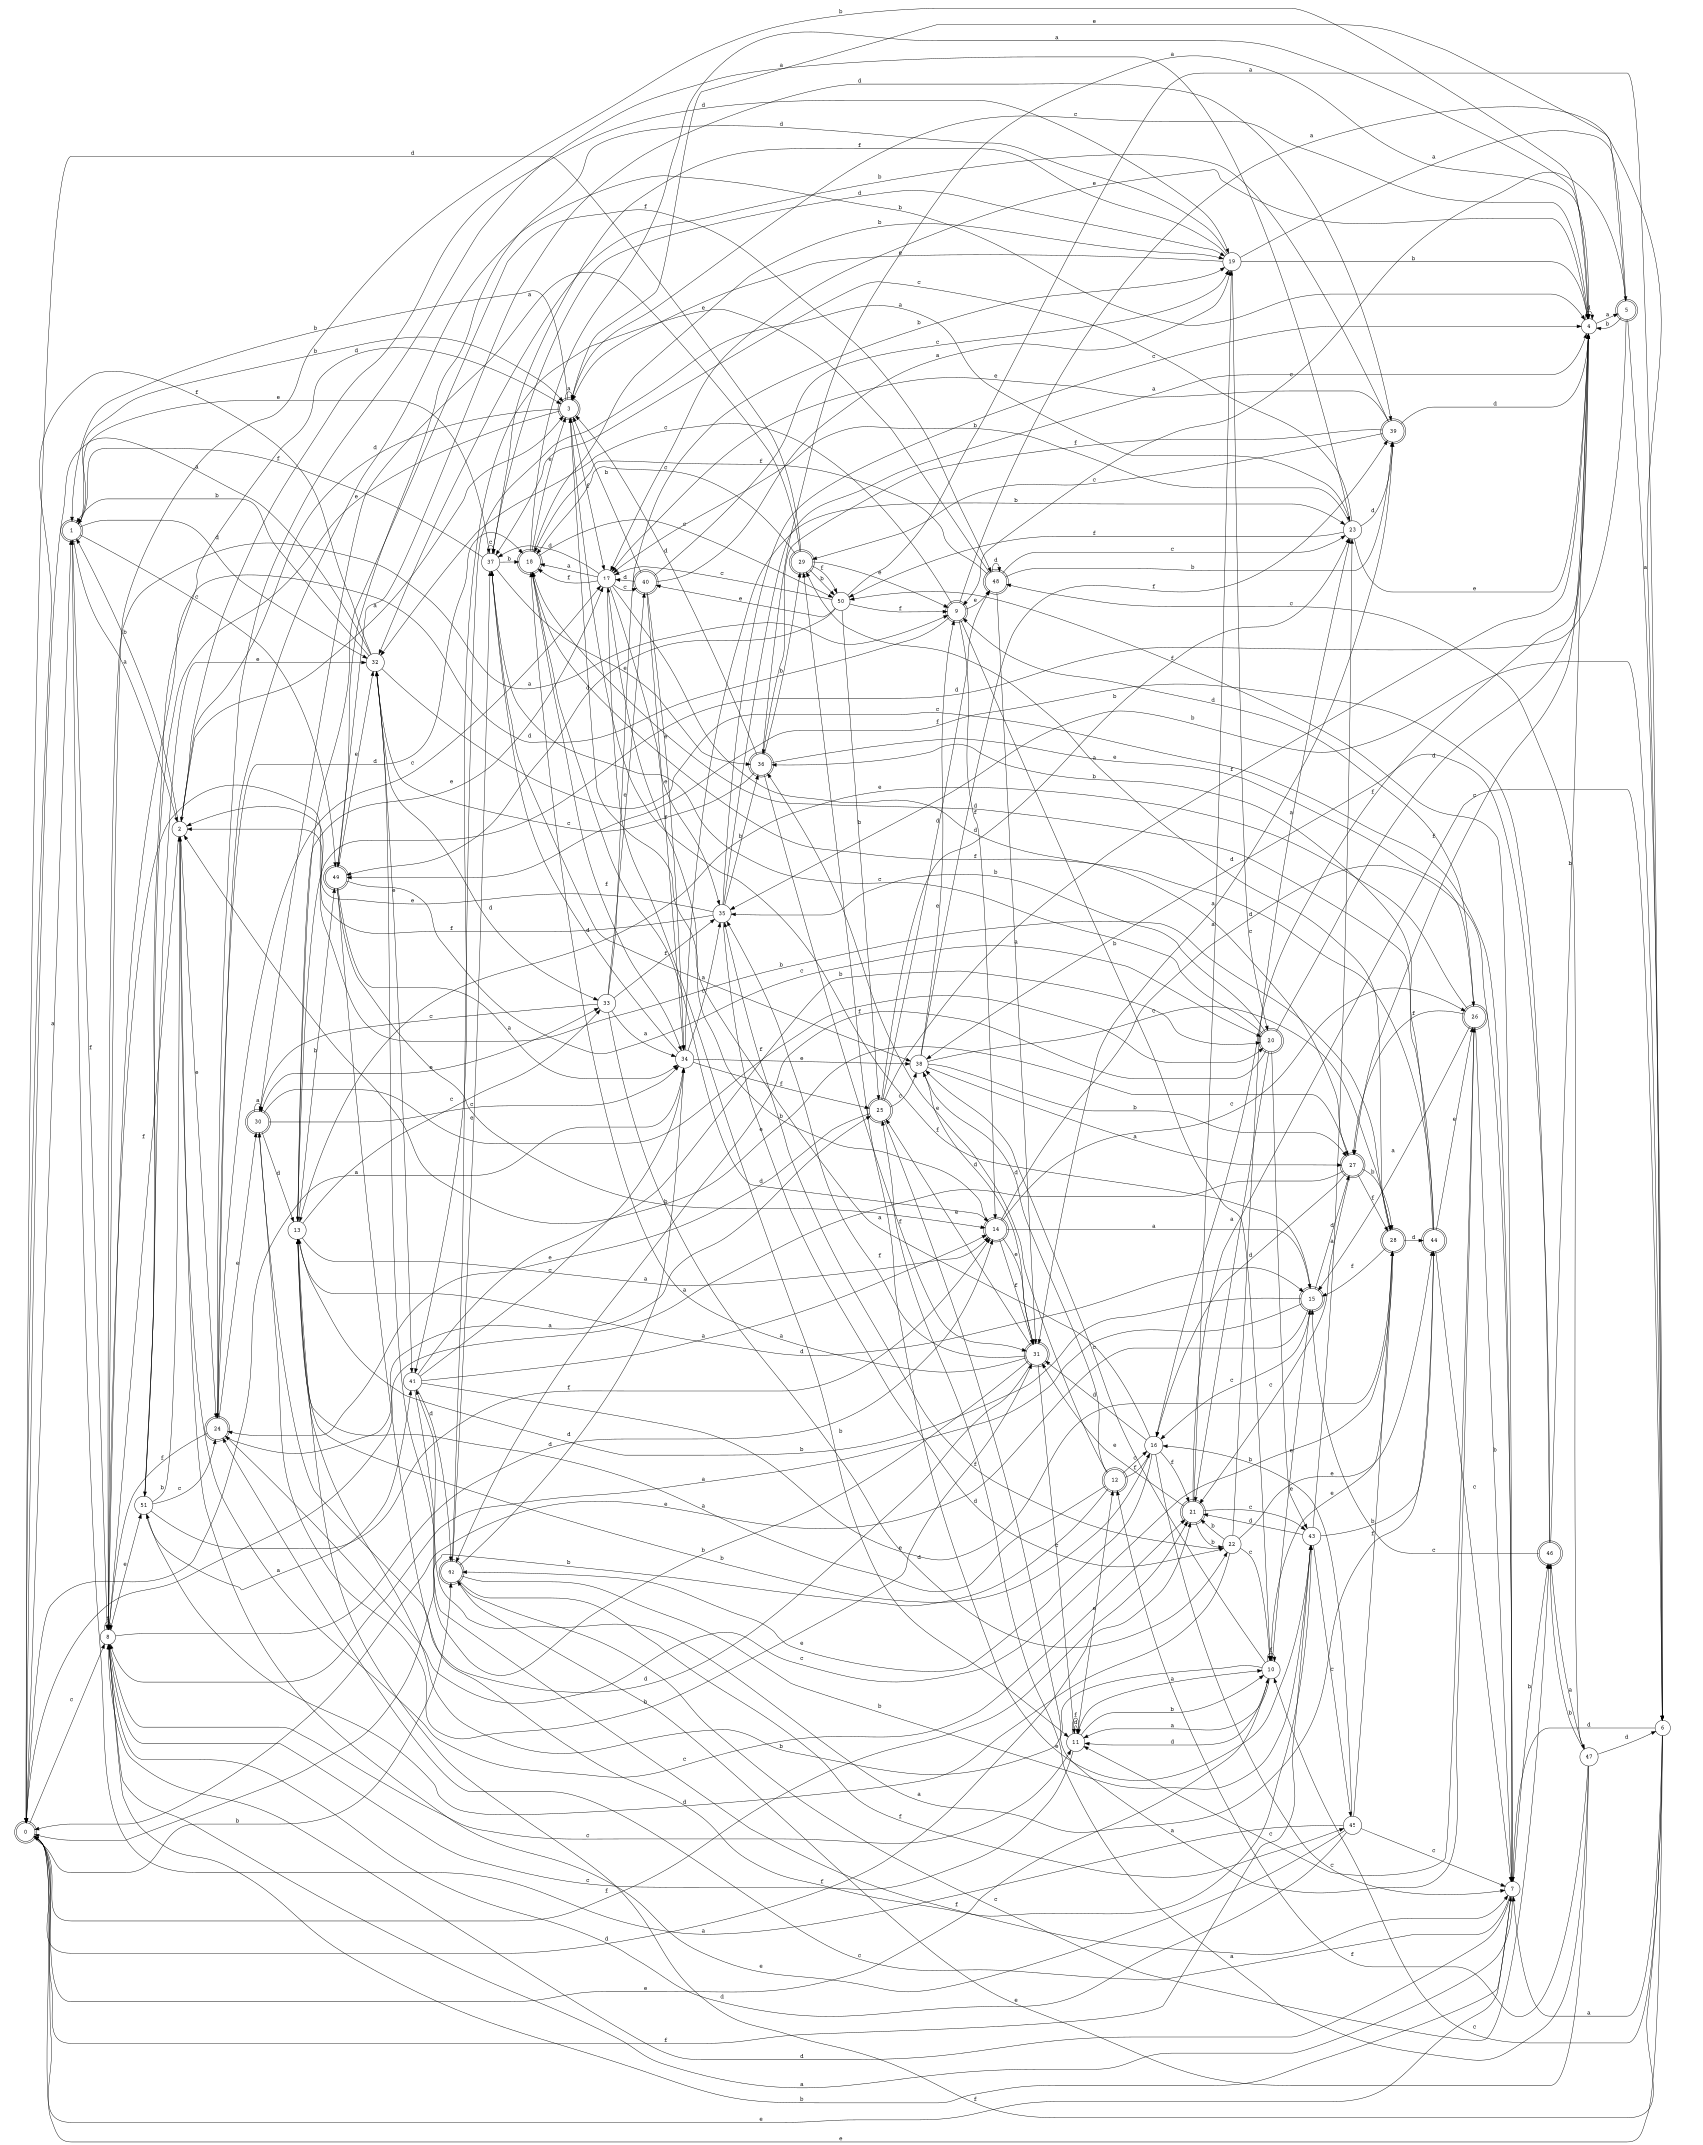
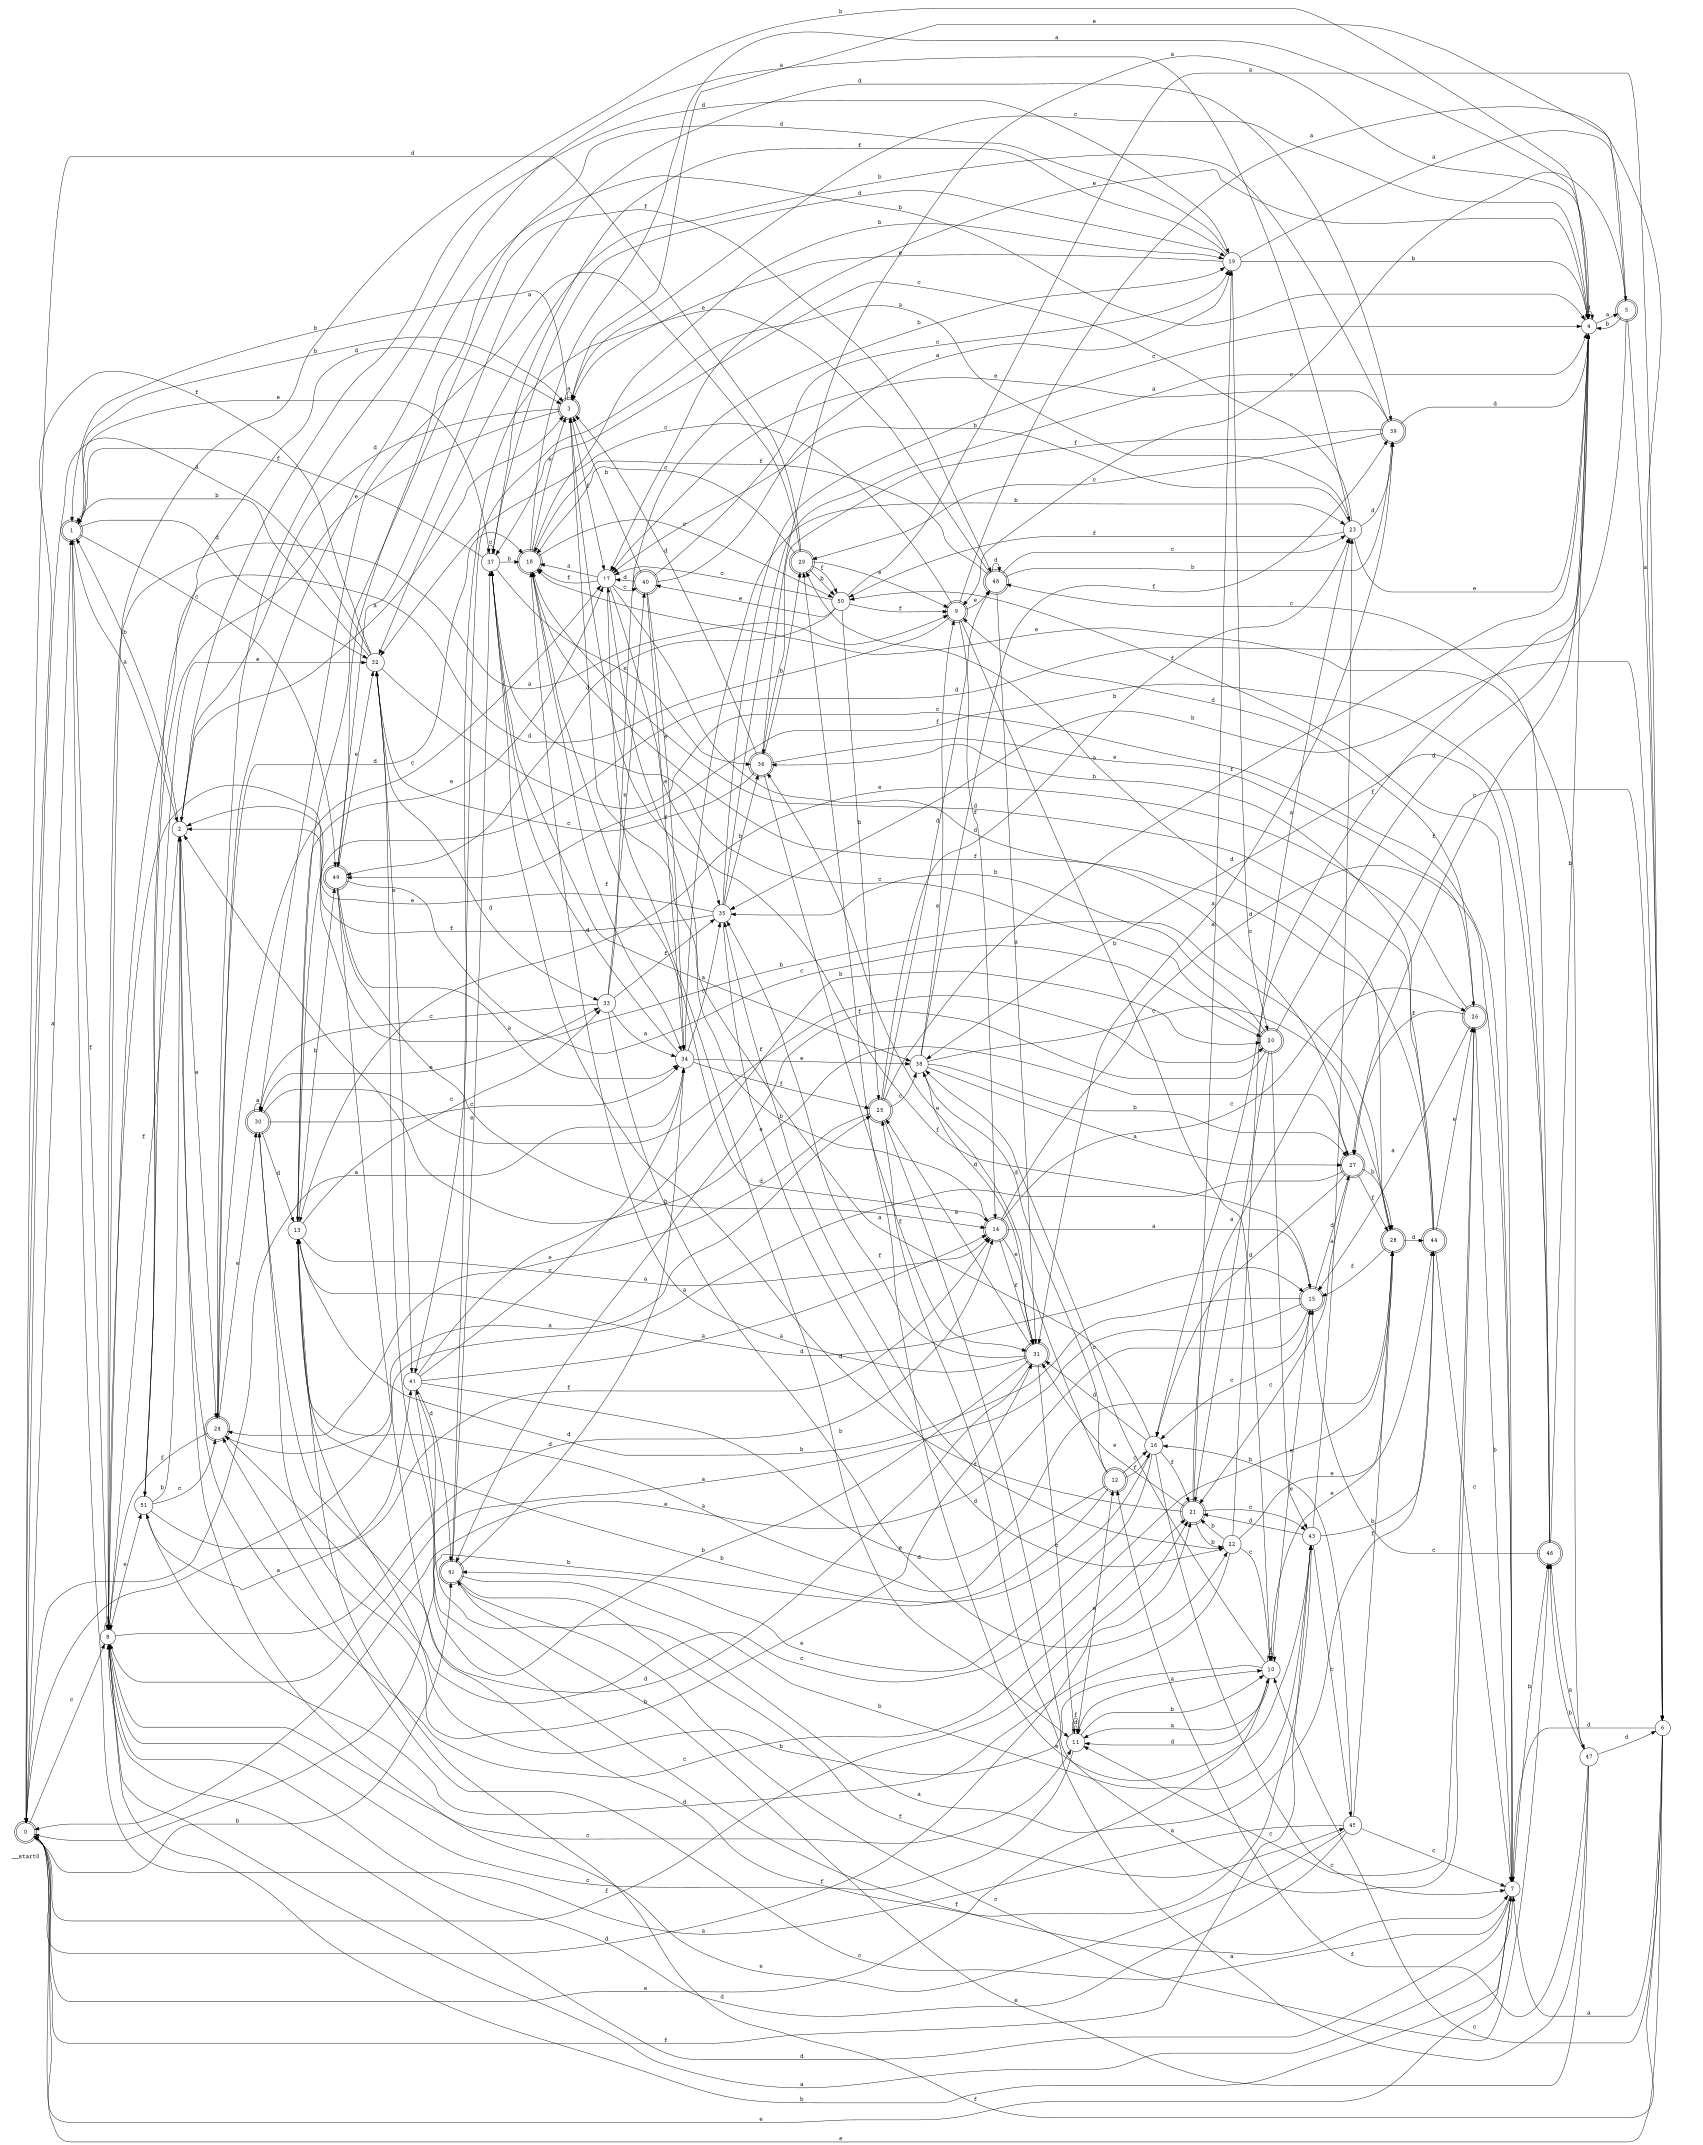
(555, 551) -> (664, 1177)
none -> (1445, 672)
none -> (26, 1857)
